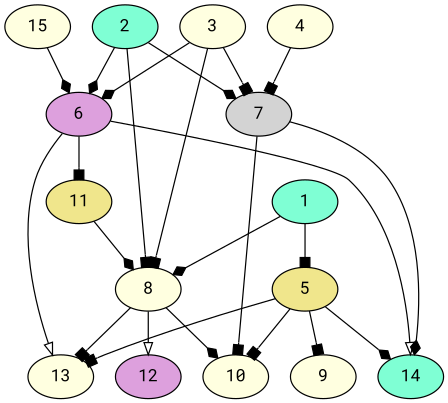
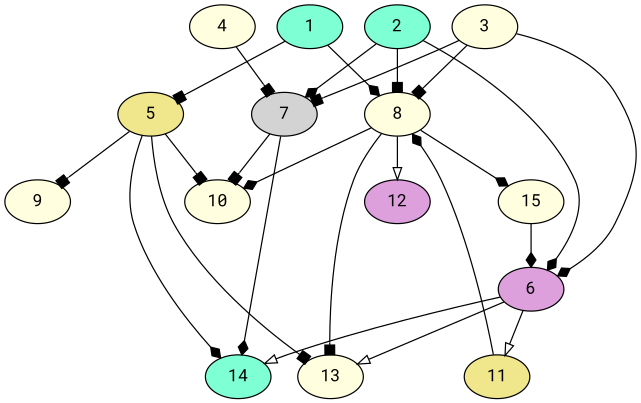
(79, 152) -> (516, 327)
none -> (458, 154)
